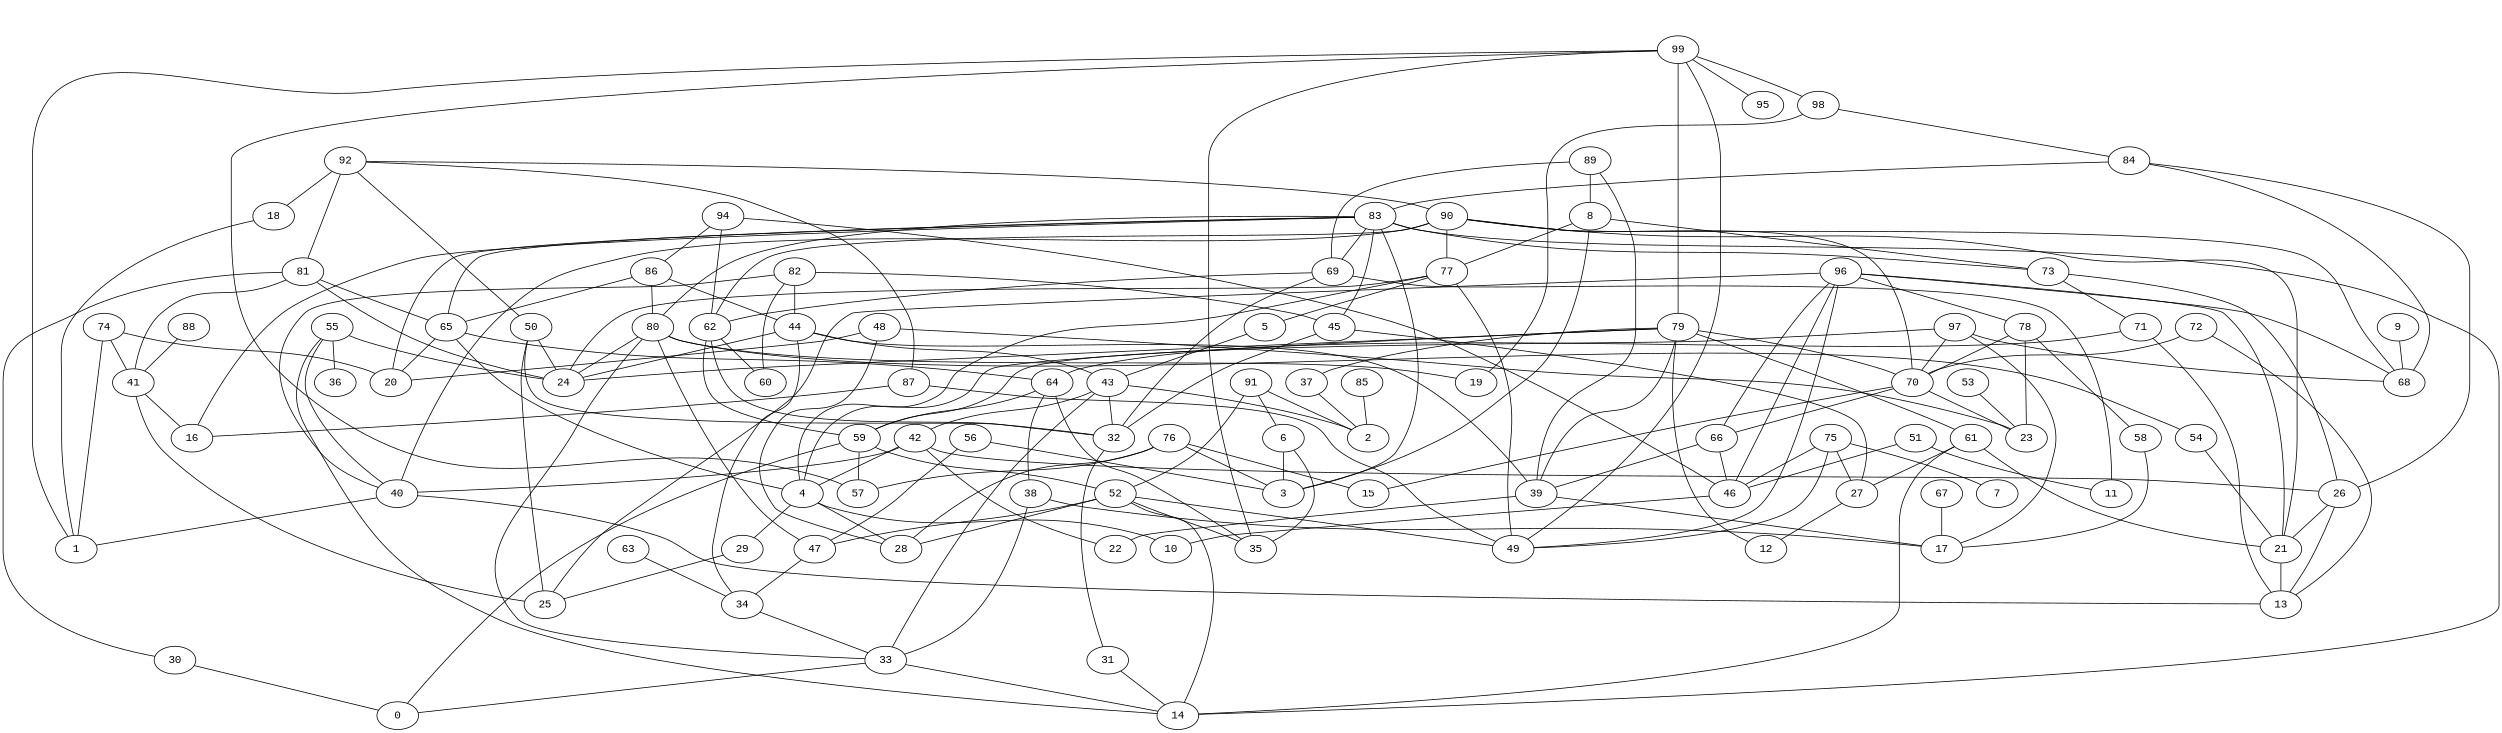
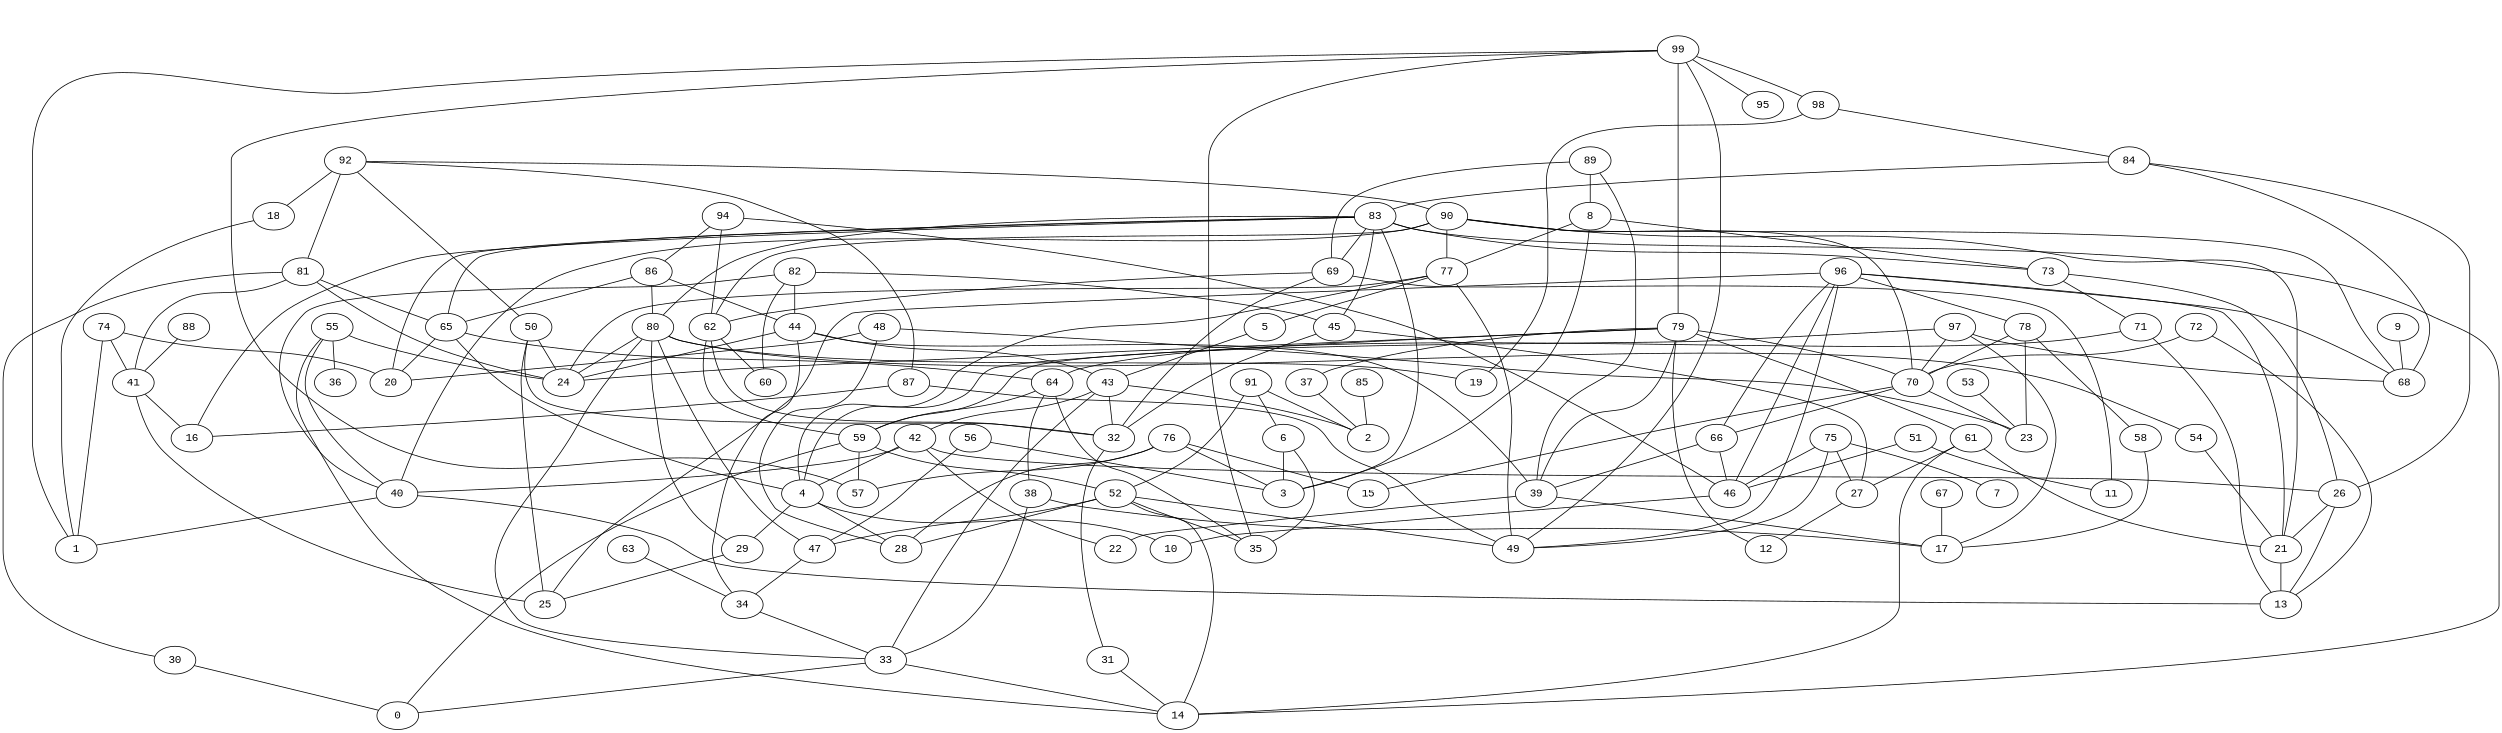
none -> (663, 452)
